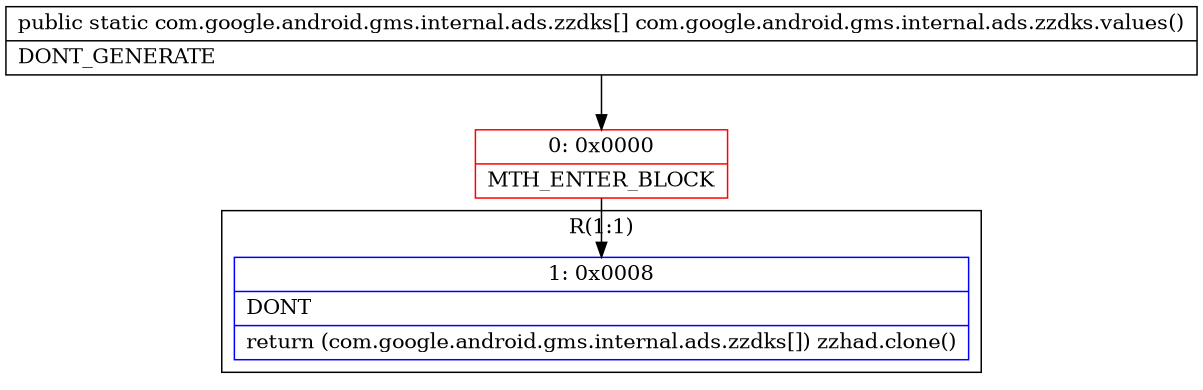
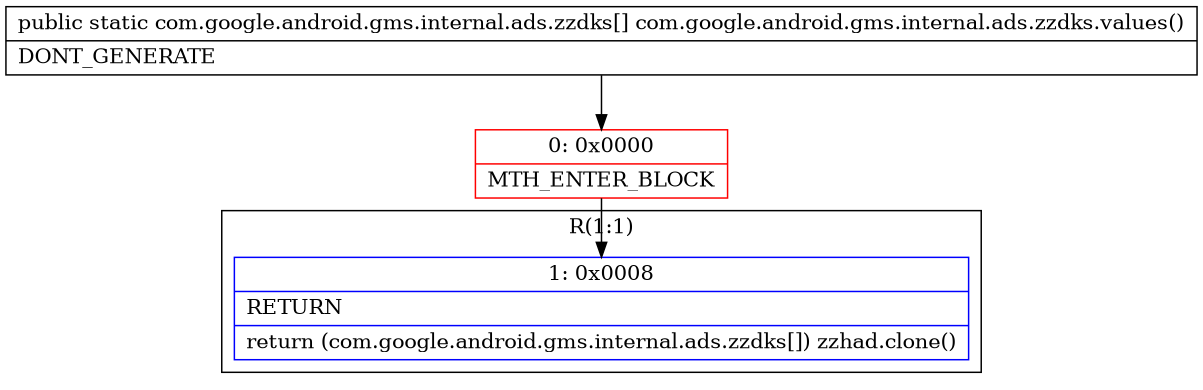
(279, 308) -> (294, 308)
